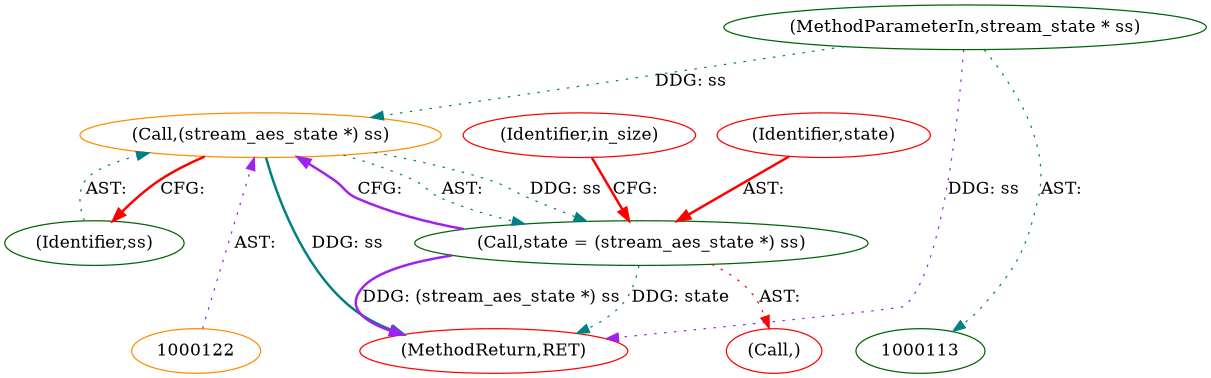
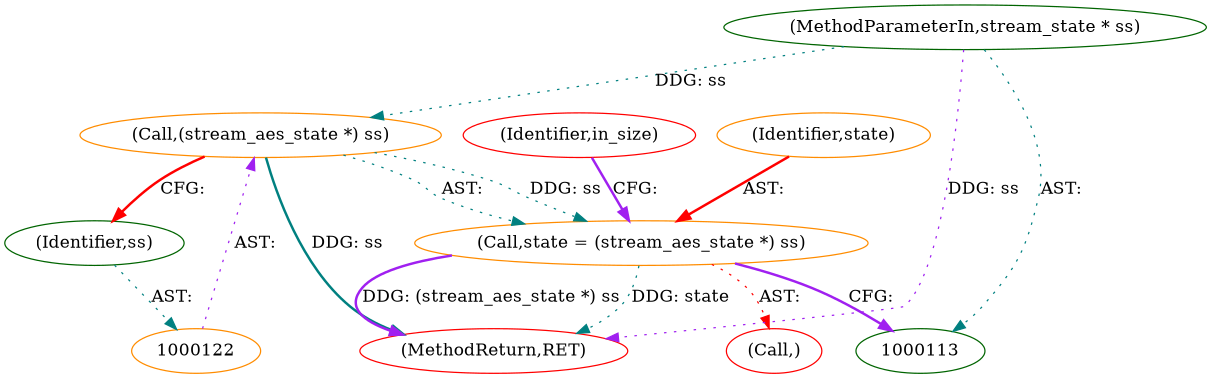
(824, 135) -> (824, 135)
(91, 175) -> (141, 293)
(607, 184) -> (607, 184)
(381, 208) -> (811, 288)
(641, 243) -> (641, 243)
